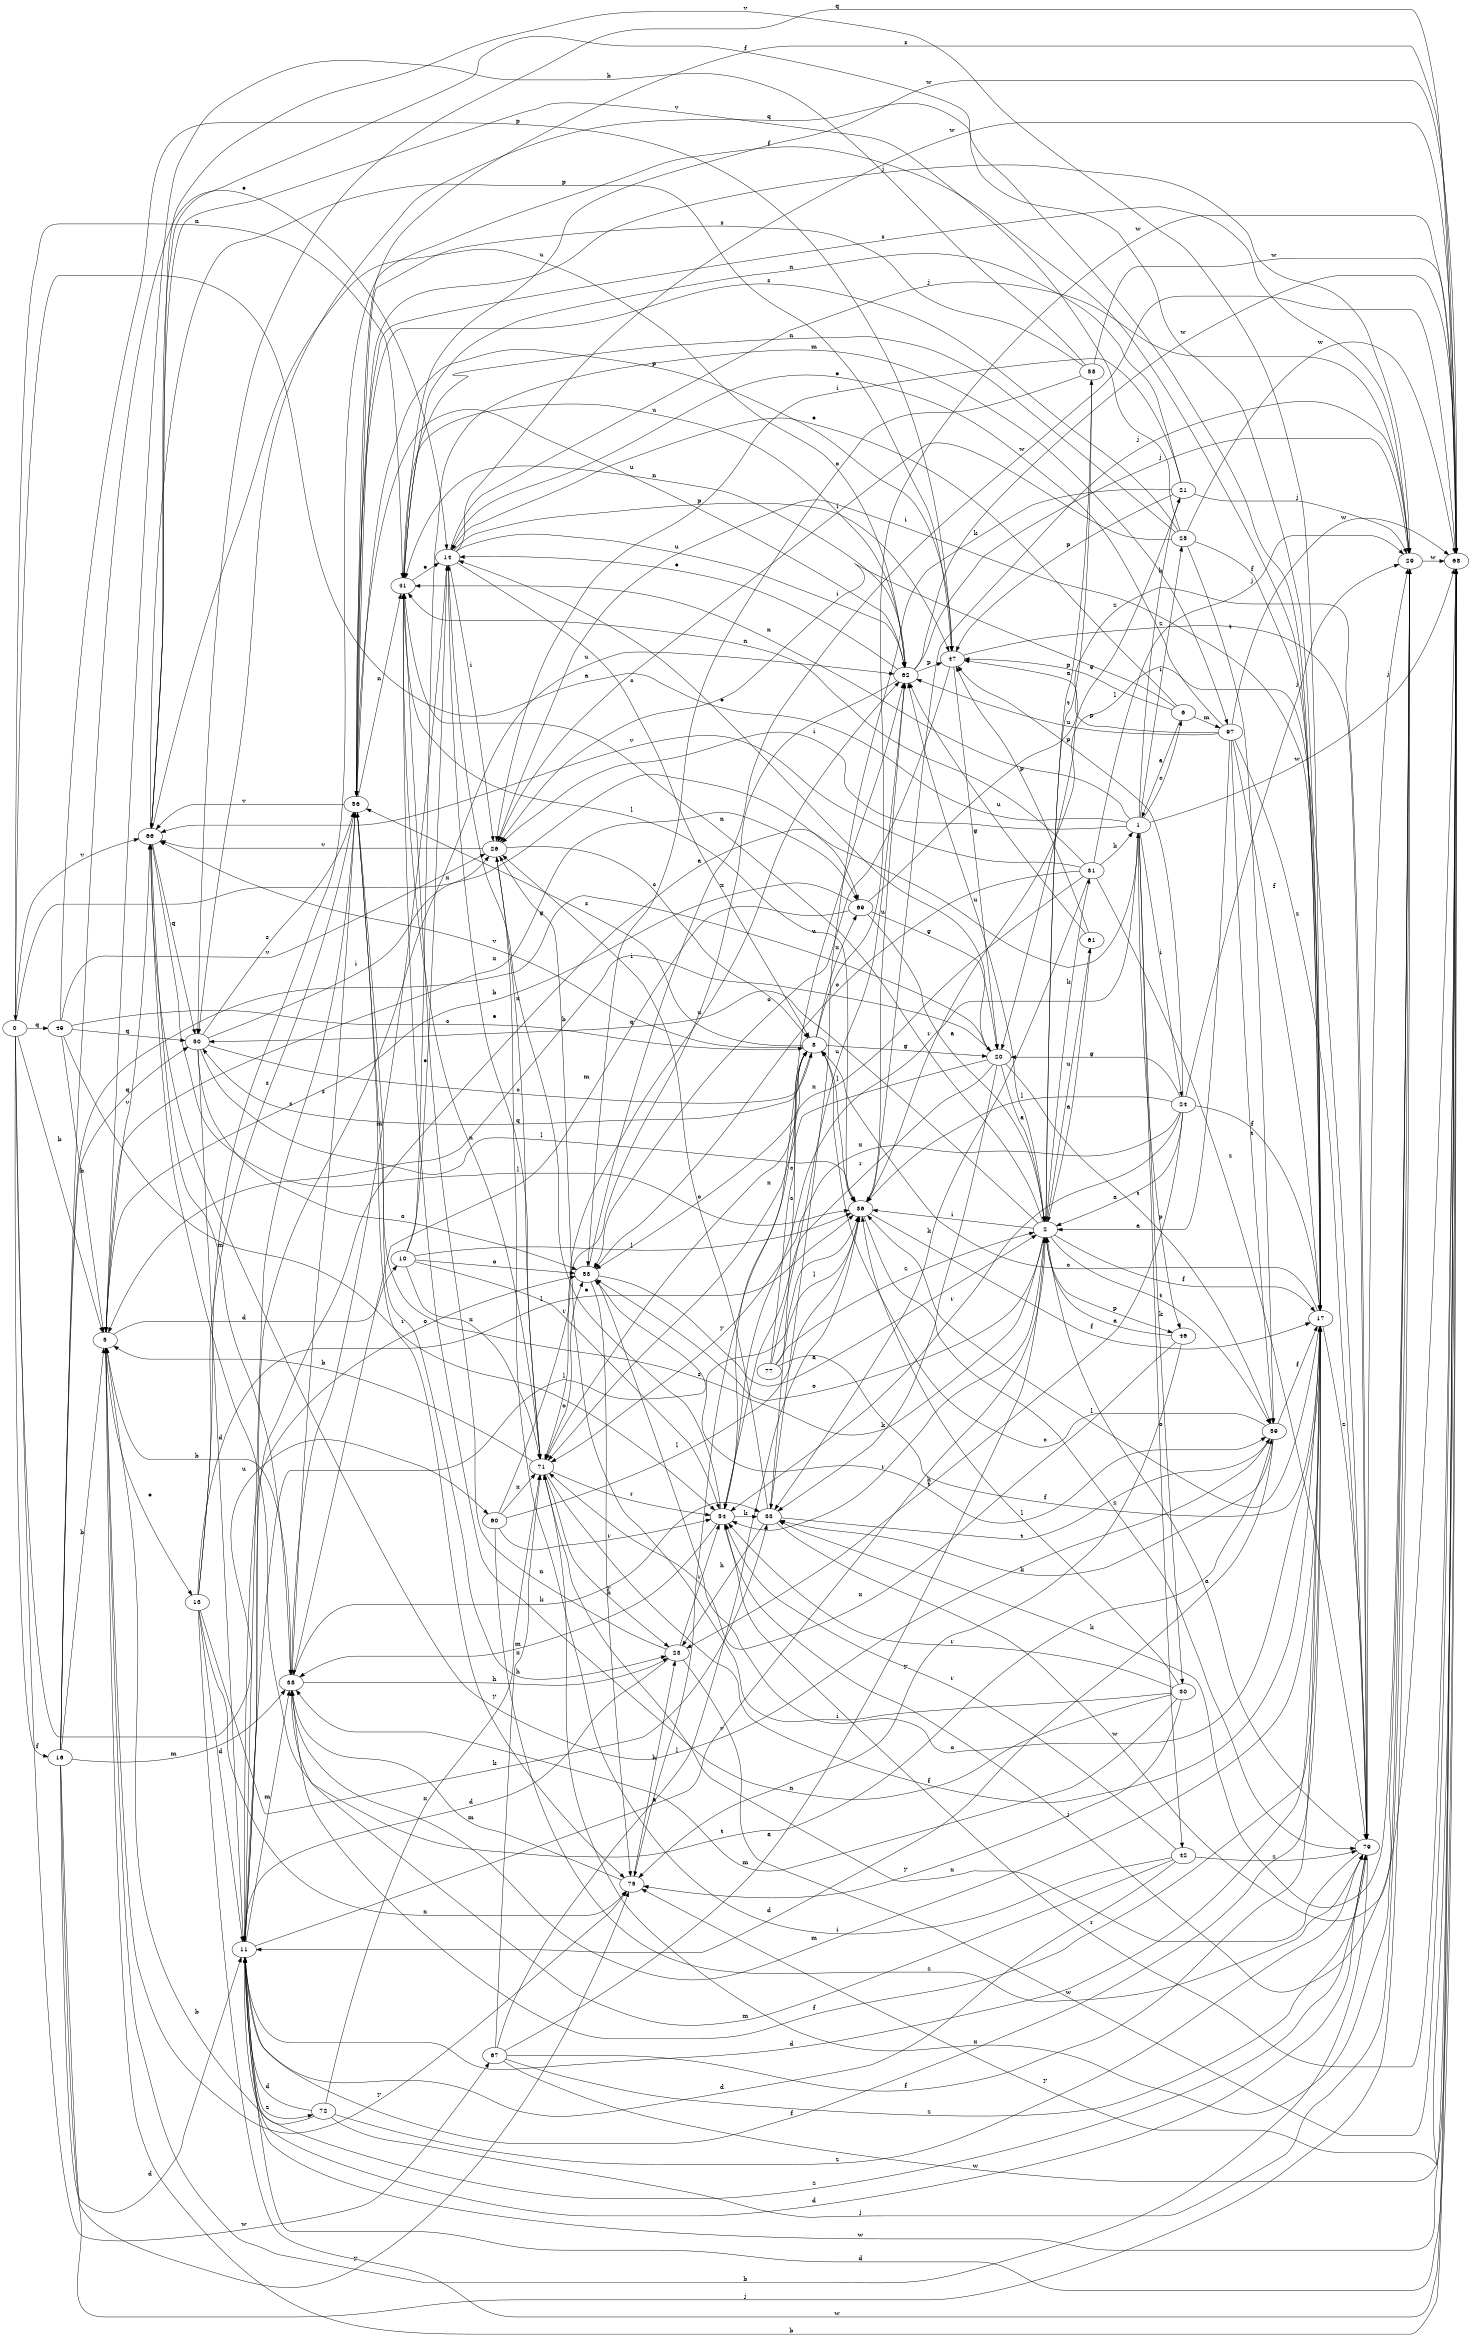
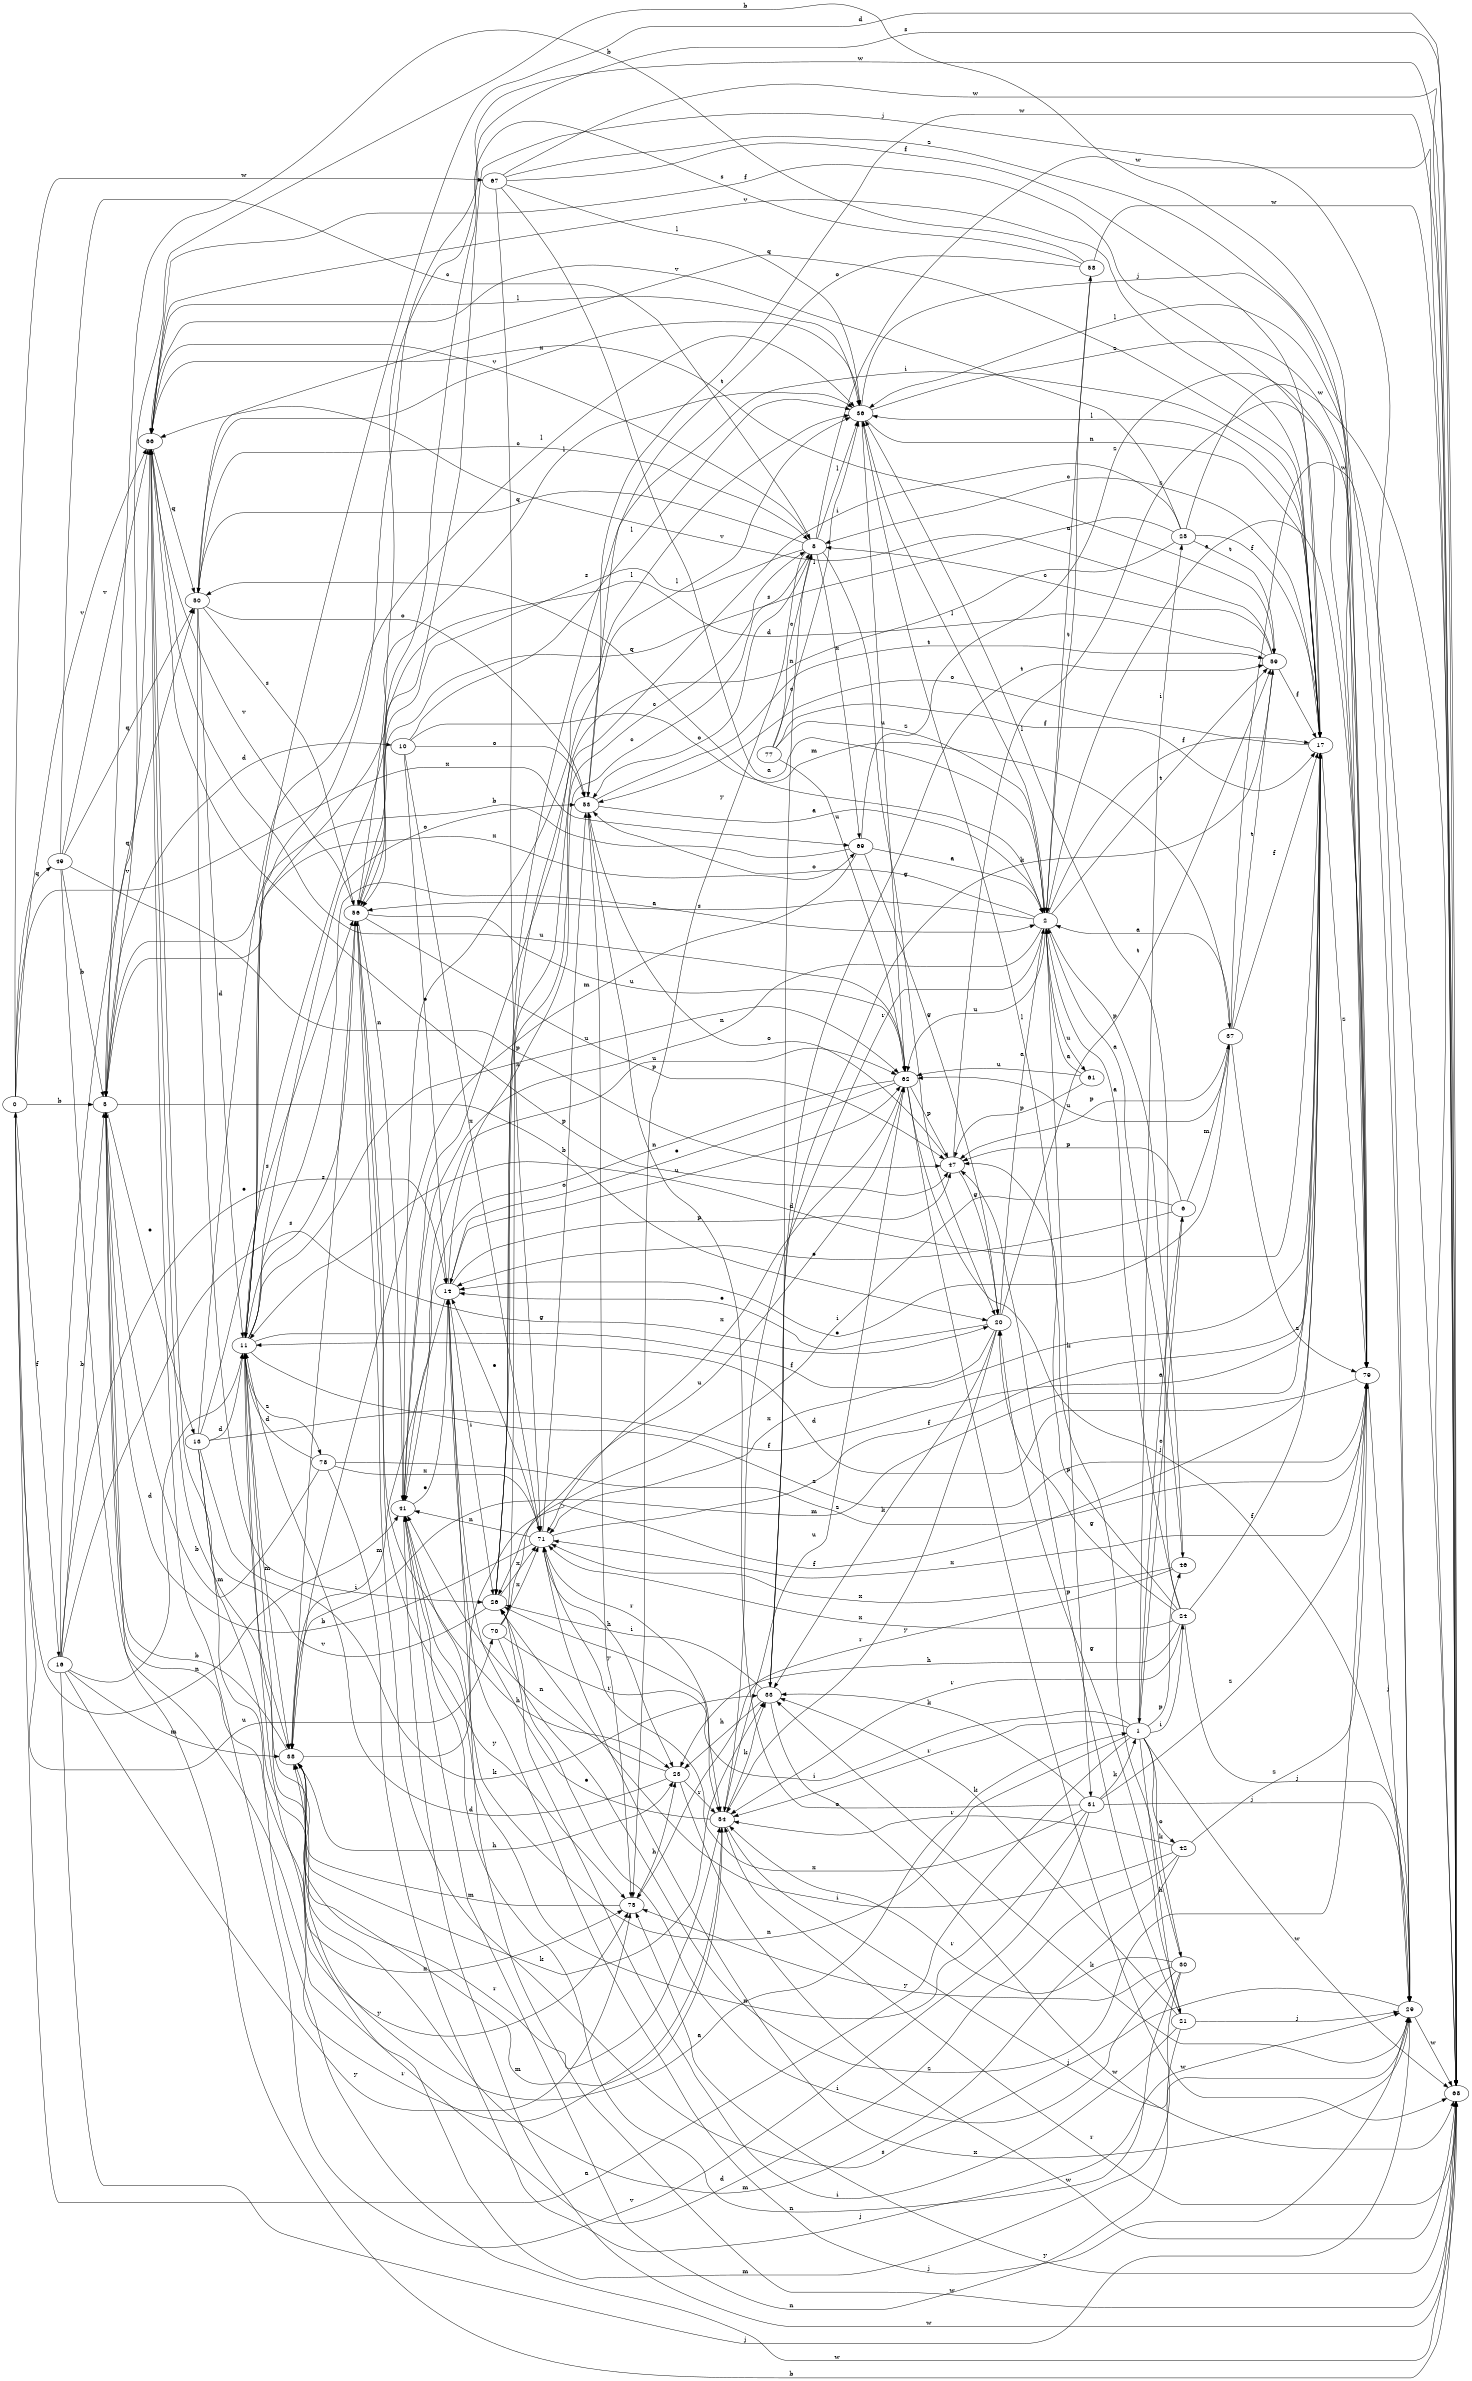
(699, 29) -> none
(1230, 732) -> (1230, 1036)
(263, 957) -> (105, 654)
(531, 1066) -> (564, 1155)
(542, 1135) -> (542, 348)
(952, 1214) -> (952, 614)
(1092, 1327) -> (1092, 439)
(594, 1347) -> (335, 1913)
(495, 1521) -> (495, 1631)
(324, 2111) -> (324, 1462)
